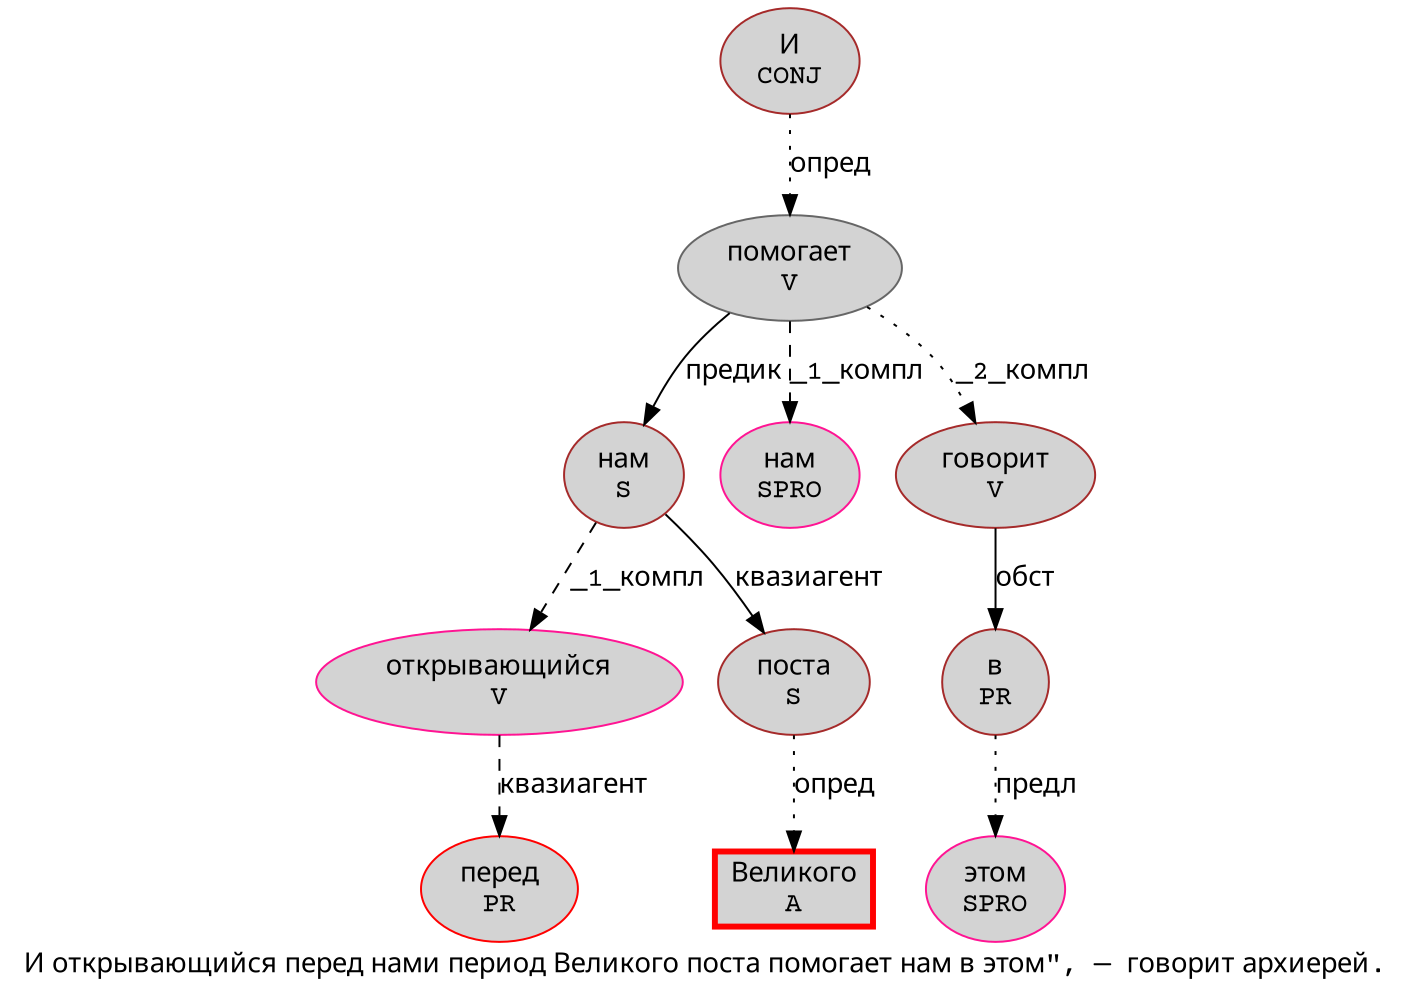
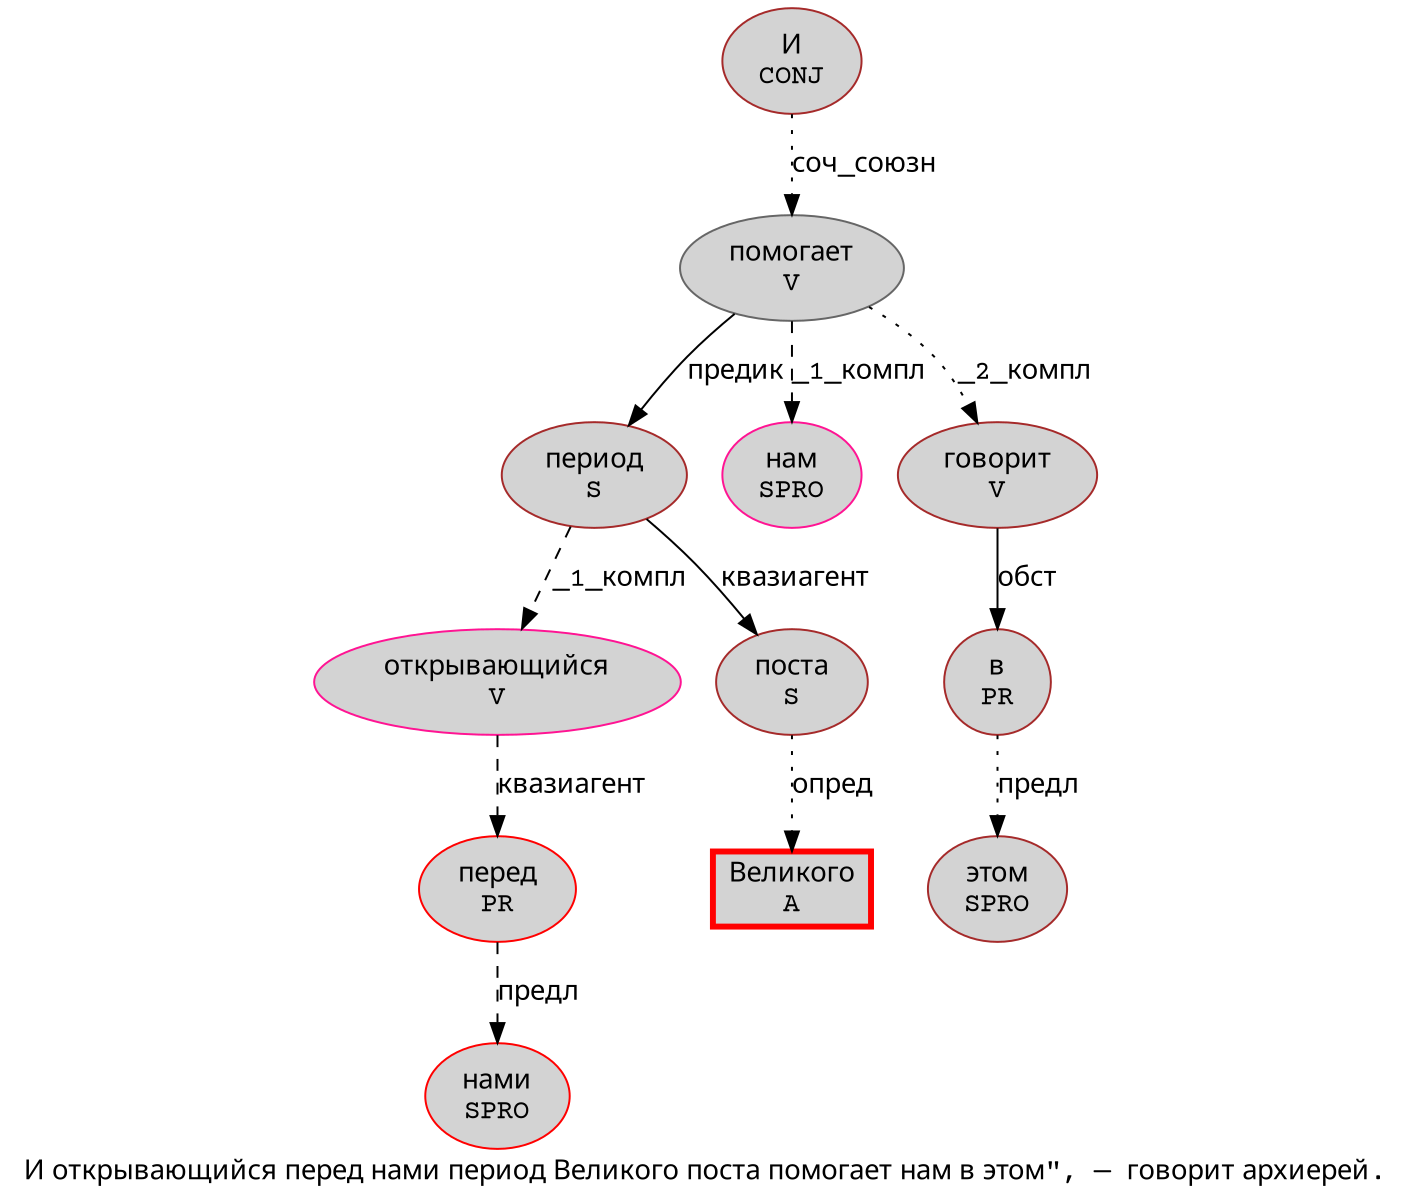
(830, 165) -> (864, 165)
(624, 475) -> (594, 475)
(996, 889) -> (998, 889)
none -> (497, 1096)
